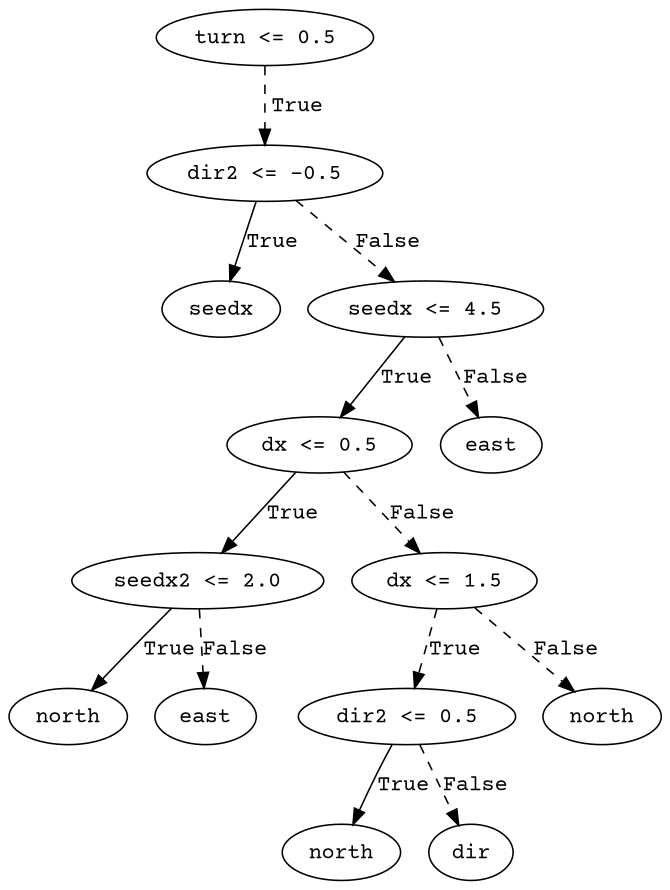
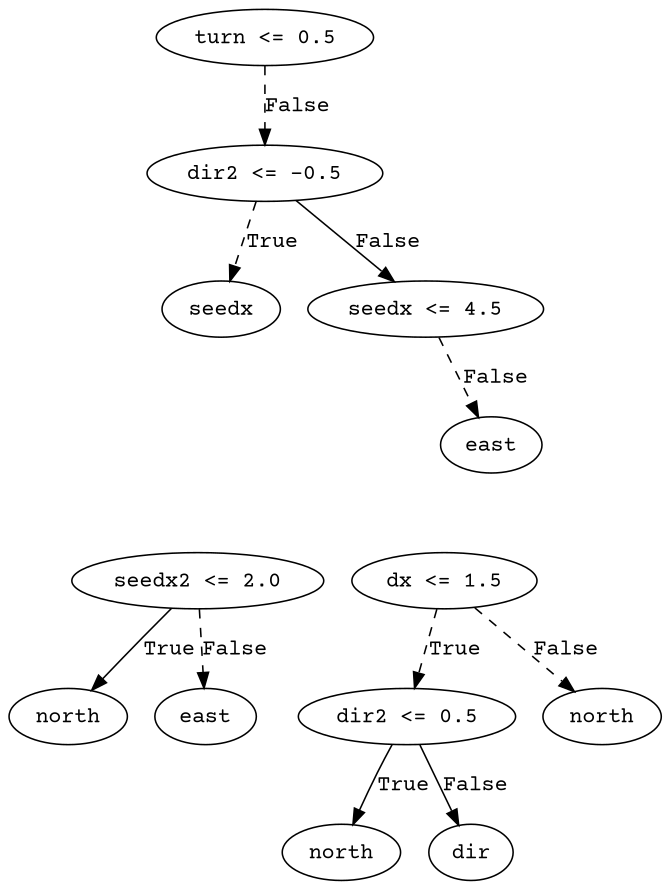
(298, 105) -> (298, 105)
(245, 234) -> (245, 234)
(339, 236) -> (339, 236)
(320, 445) -> none
(436, 778) -> (436, 778)
